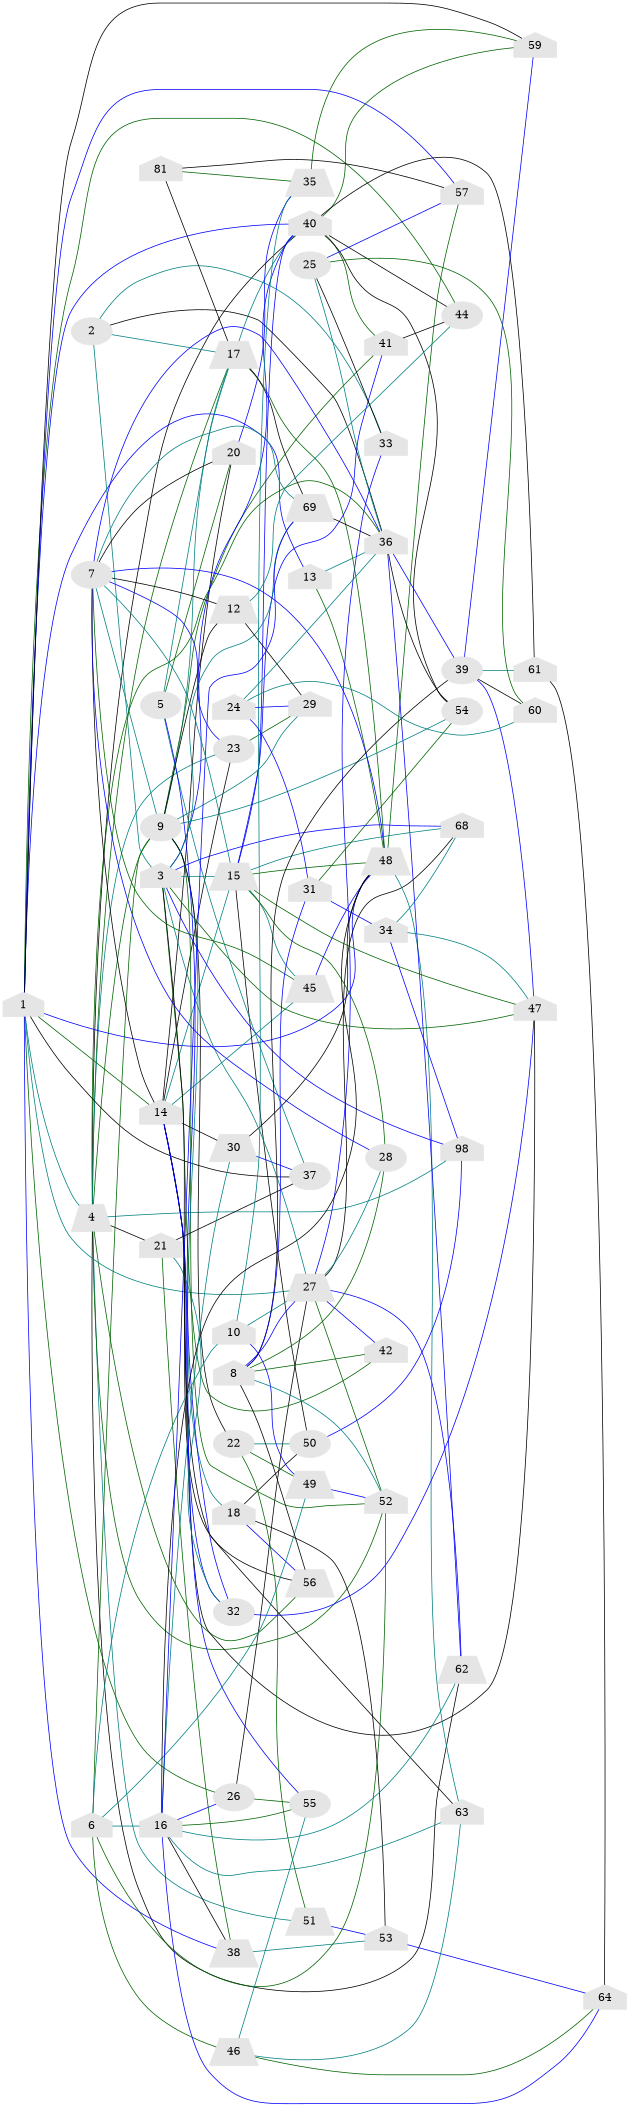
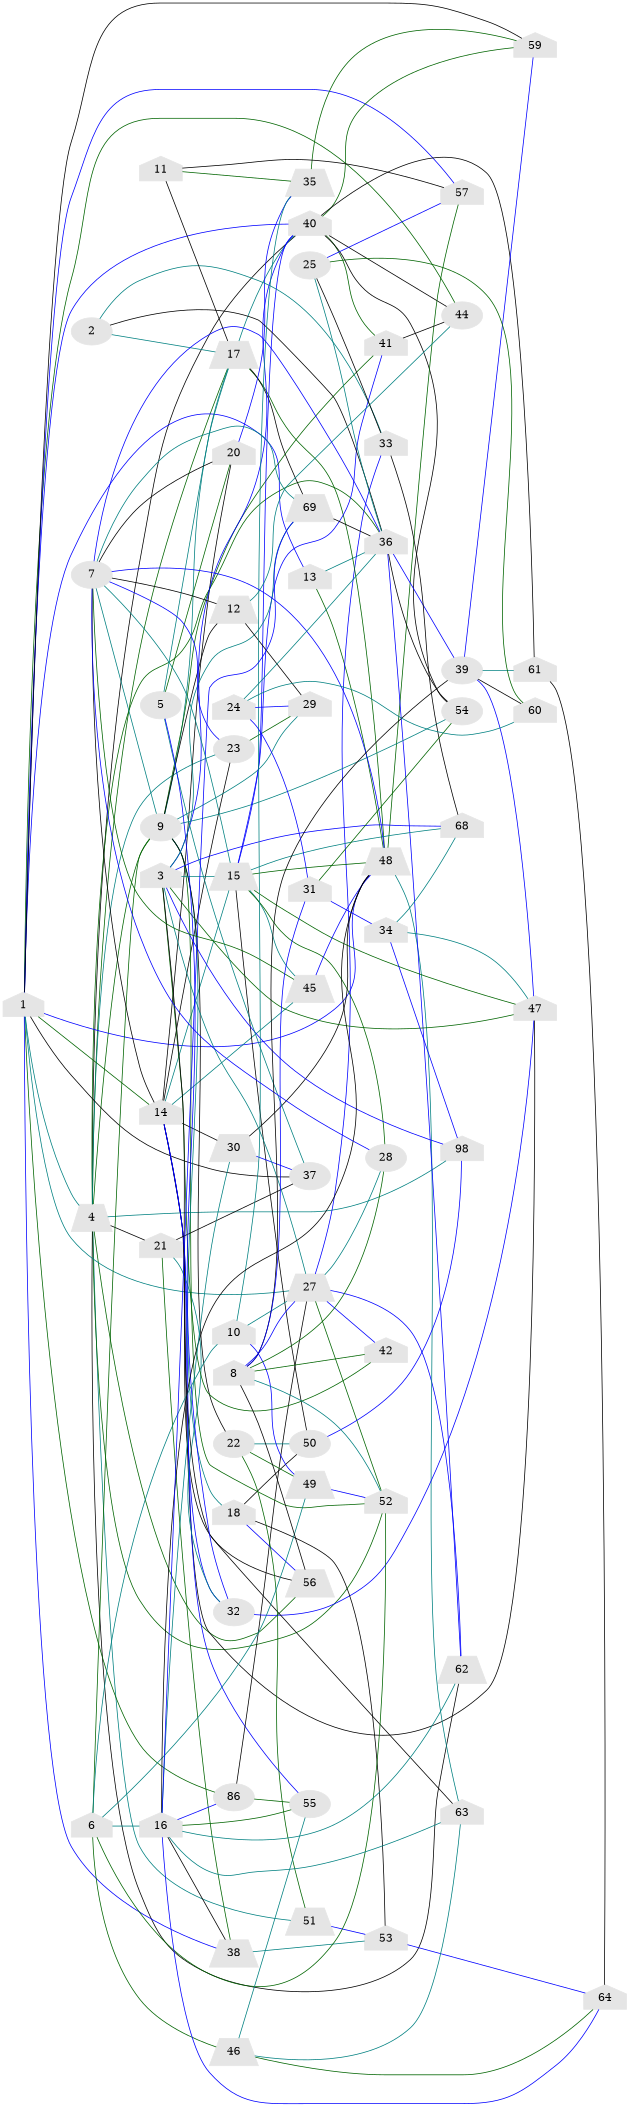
(161, 170) -> (161, 170)
(117, 608) -> none
(343, 1035) -> (426, 635)
(234, 1797) -> (234, 1797)
